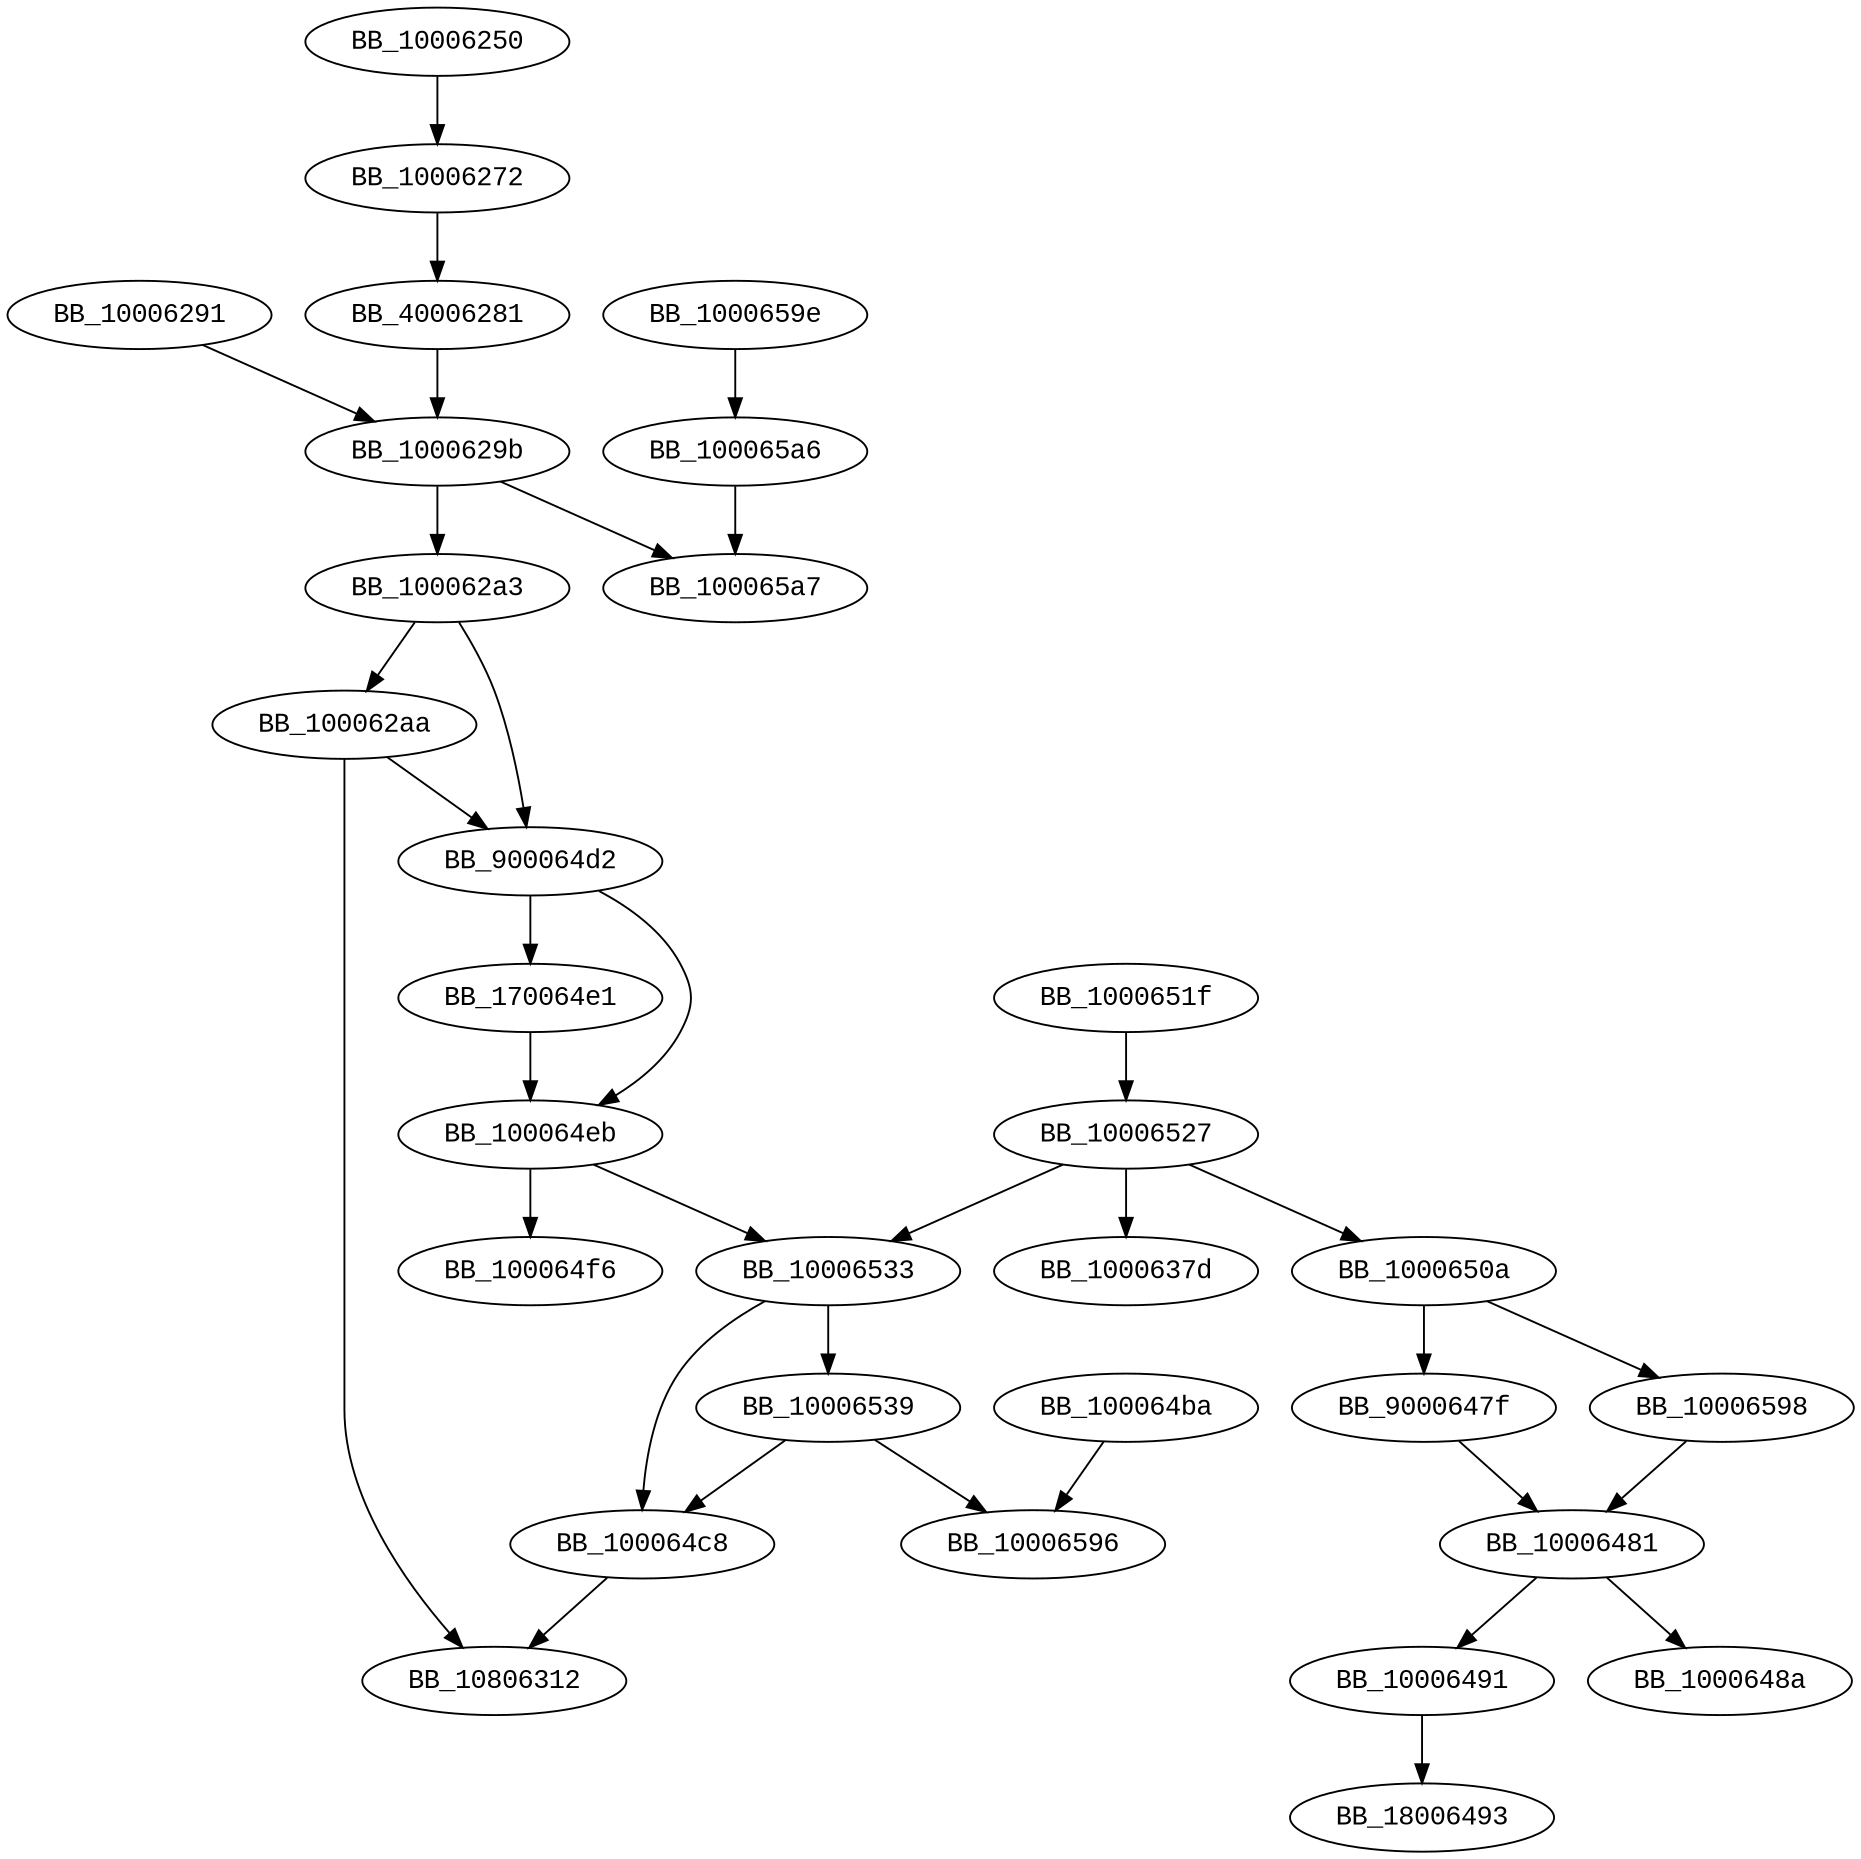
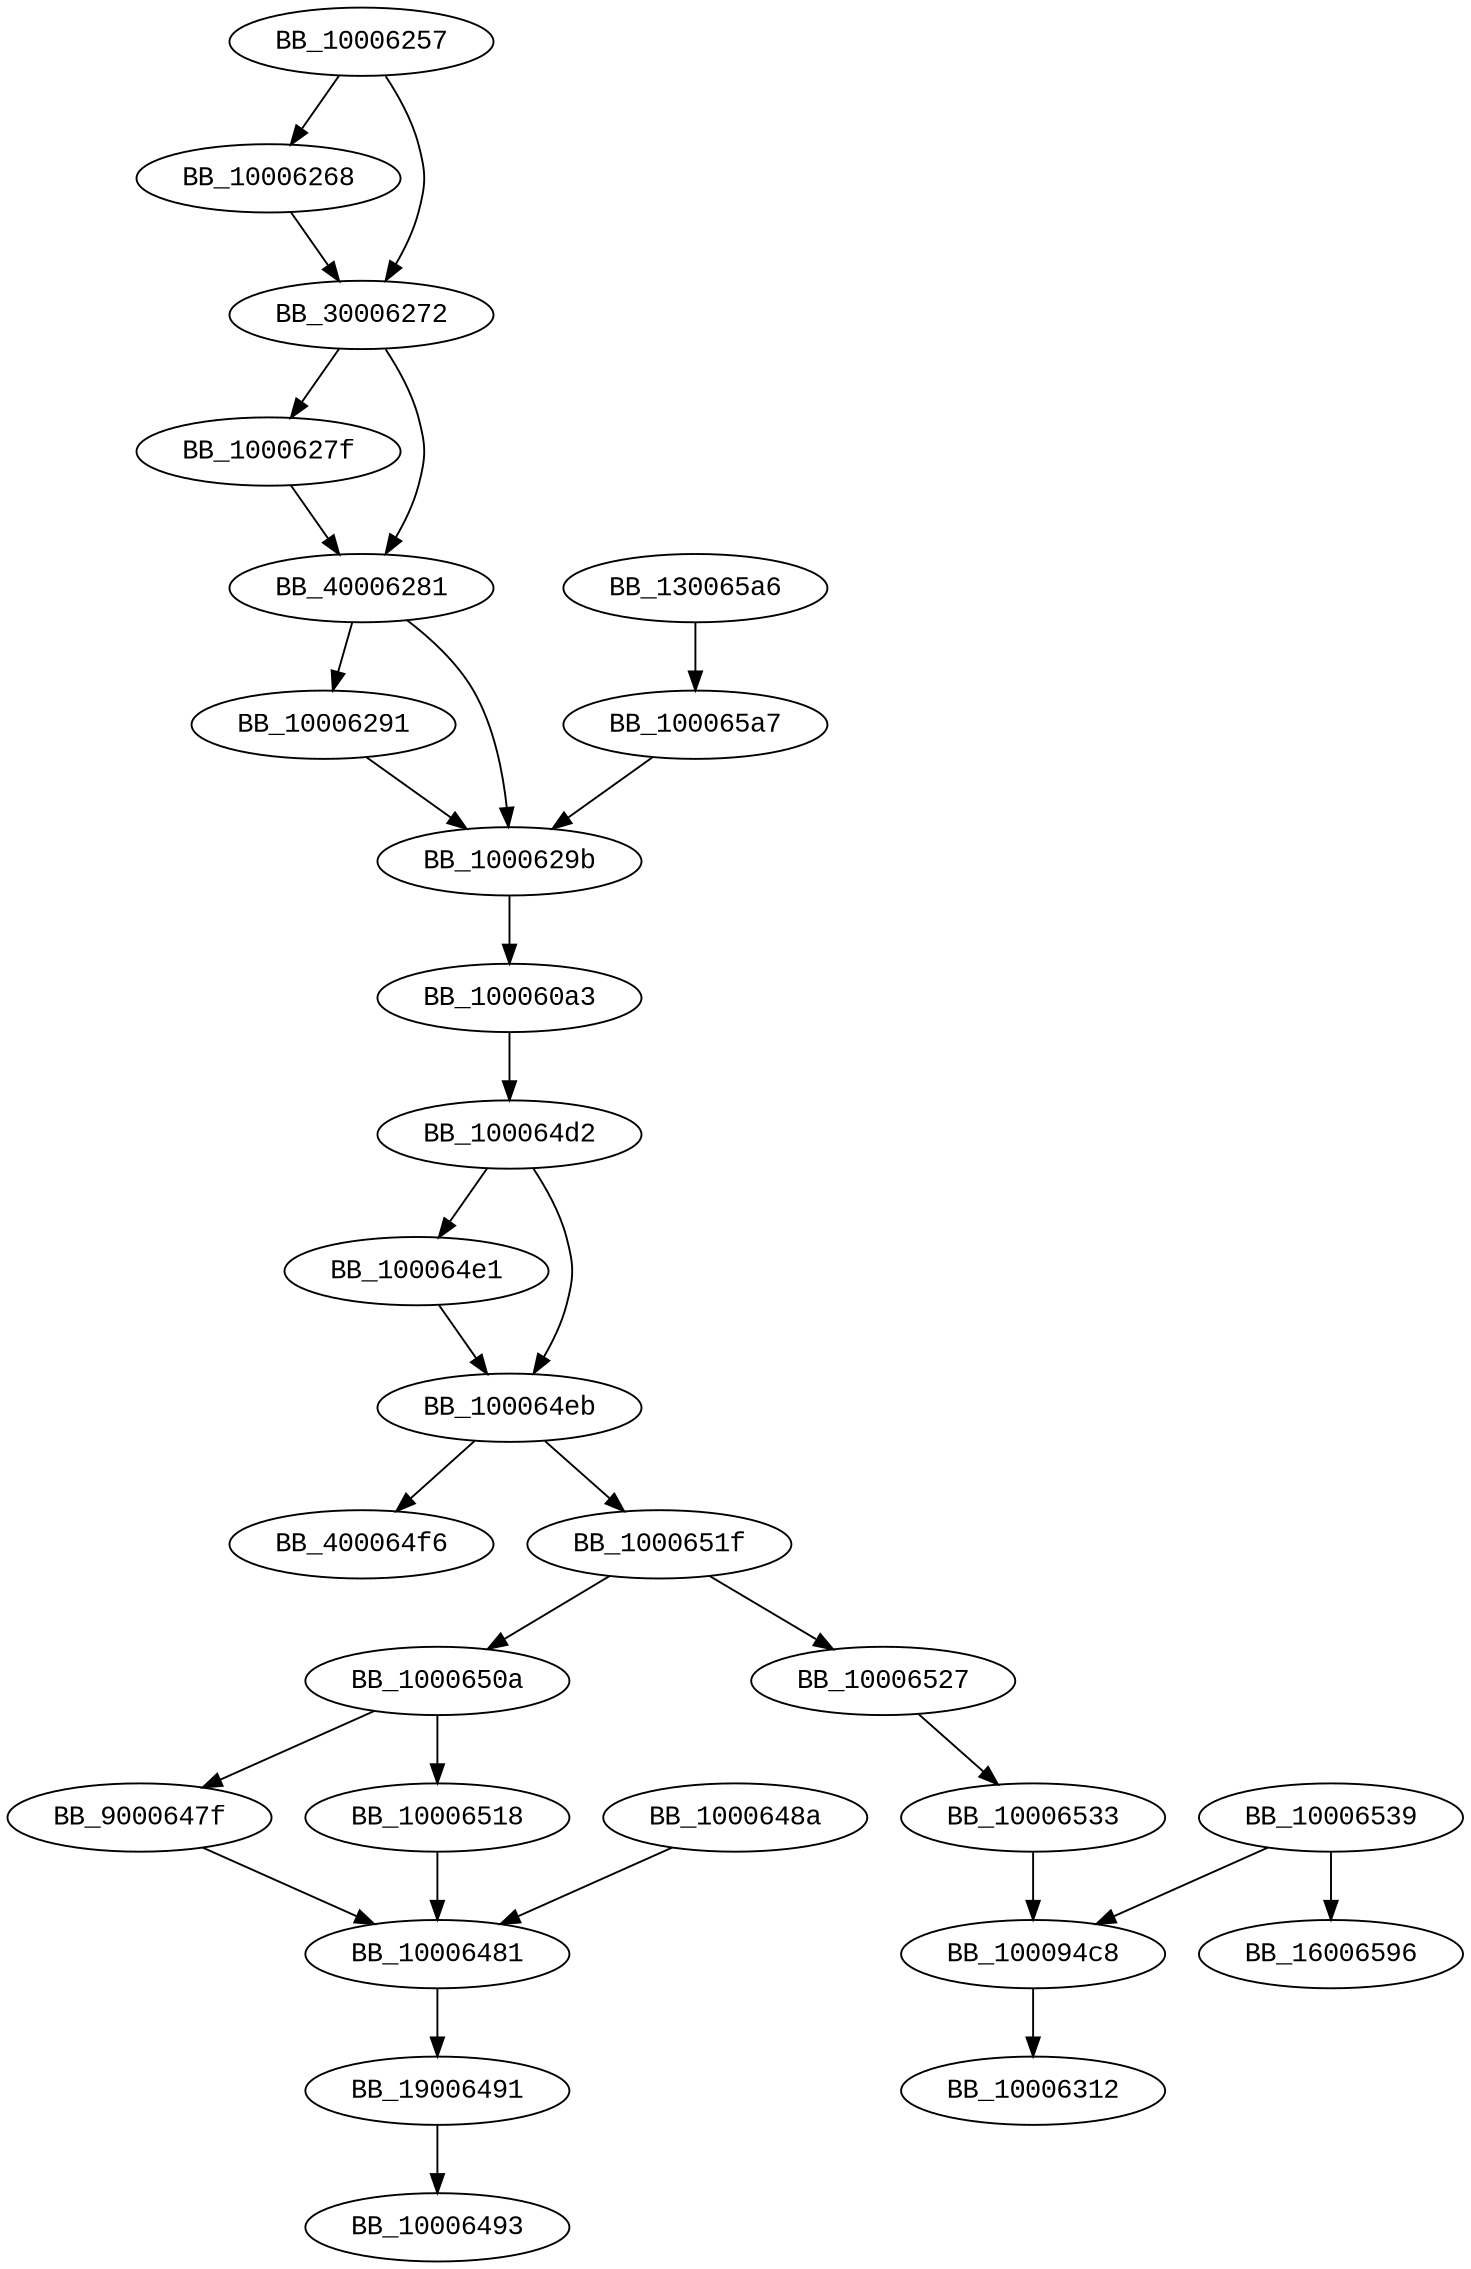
(437, 42) -> (361, 42)
none -> (269, 178)
(437, 178) -> (361, 315)
(735, 315) -> none
none -> (269, 452)
(735, 452) -> (695, 588)
(577, 516) -> (610, 788)
(437, 588) -> (509, 998)
none -> (345, 647)
(344, 725) -> none
(530, 861) -> (509, 1135)
(530, 998) -> (417, 1271)
(670, 1199) -> (577, 1470)
(1266, 1199) -> (557, 1607)
(530, 1271) -> (361, 1544)
(1126, 1271) -> none
(828, 1330) -> none
(1126, 1408) -> none
(1722, 1408) -> (437, 1818)
(642, 1544) -> (1033, 1954)
(1033, 1544) -> (1331, 1954)
(1639, 1606) -> (595, 1882)
(494, 1681) -> (1033, 2091)
(1422, 1681) -> (437, 2091)
(1422, 1818) -> (437, 2227)
